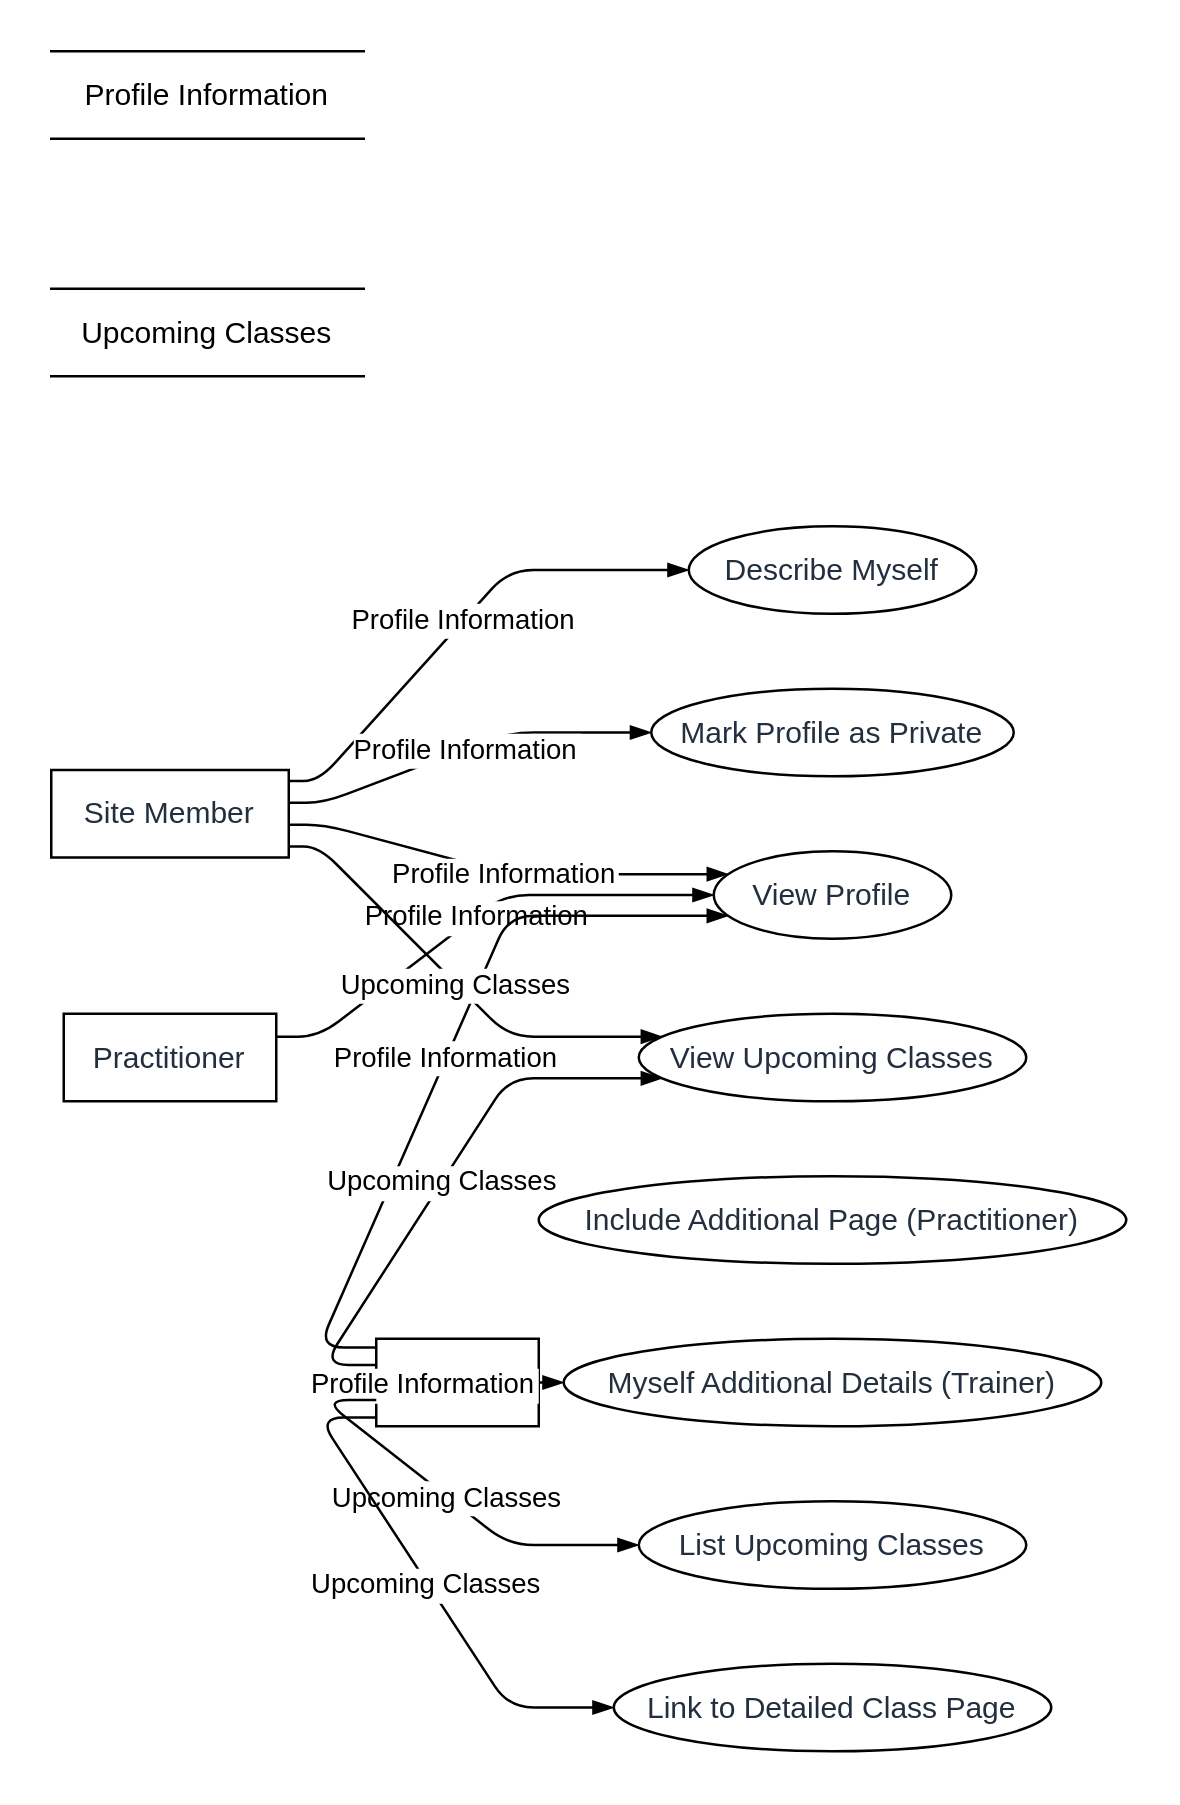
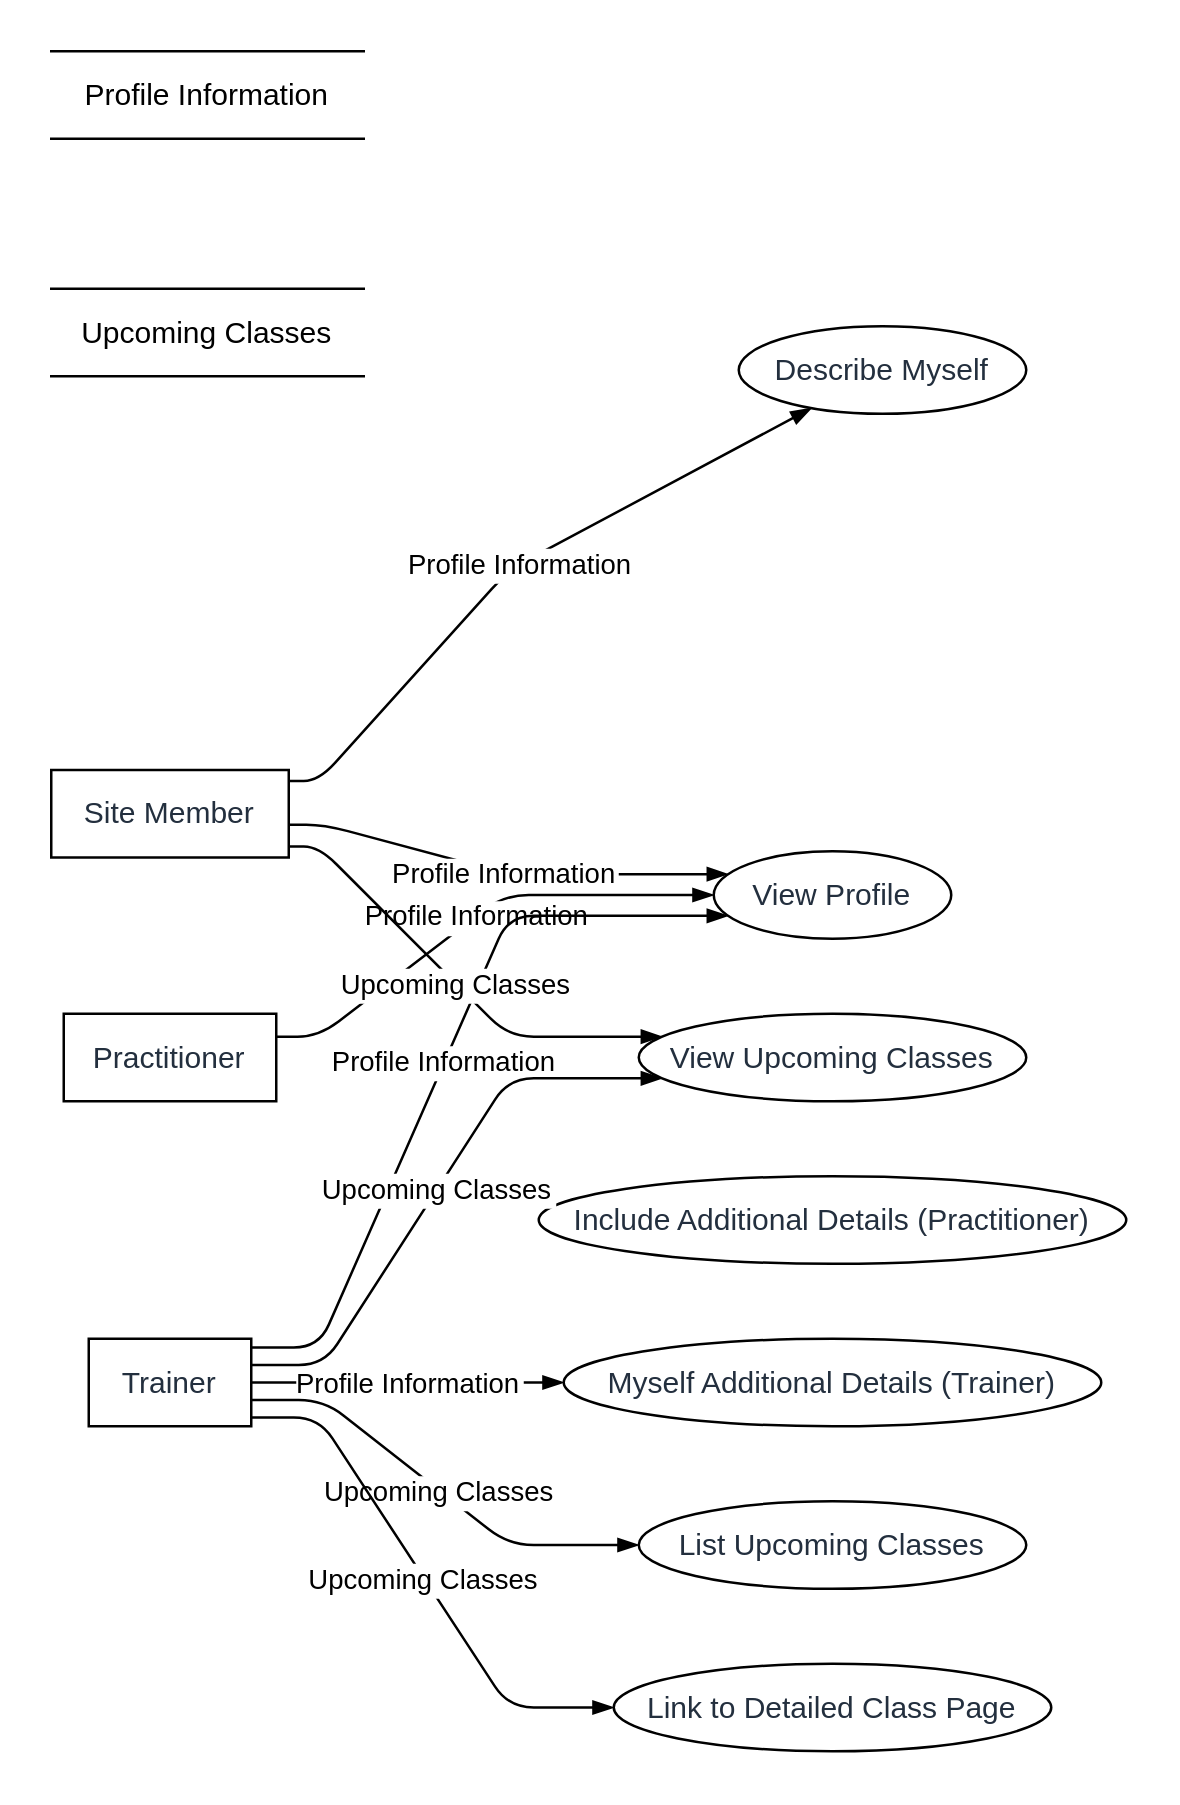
(833, 570) -> (883, 370)
(833, 733) -> none
(357, 790) -> none
(833, 1221) -> (833, 1221)
(458, 1383) -> (170, 1383)
